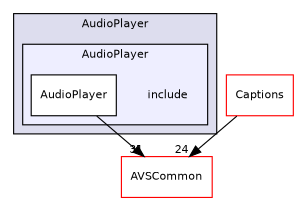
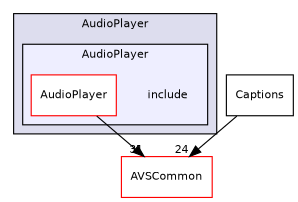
(74, 95) -> (74, 95)
(260, 95) -> (260, 95)
